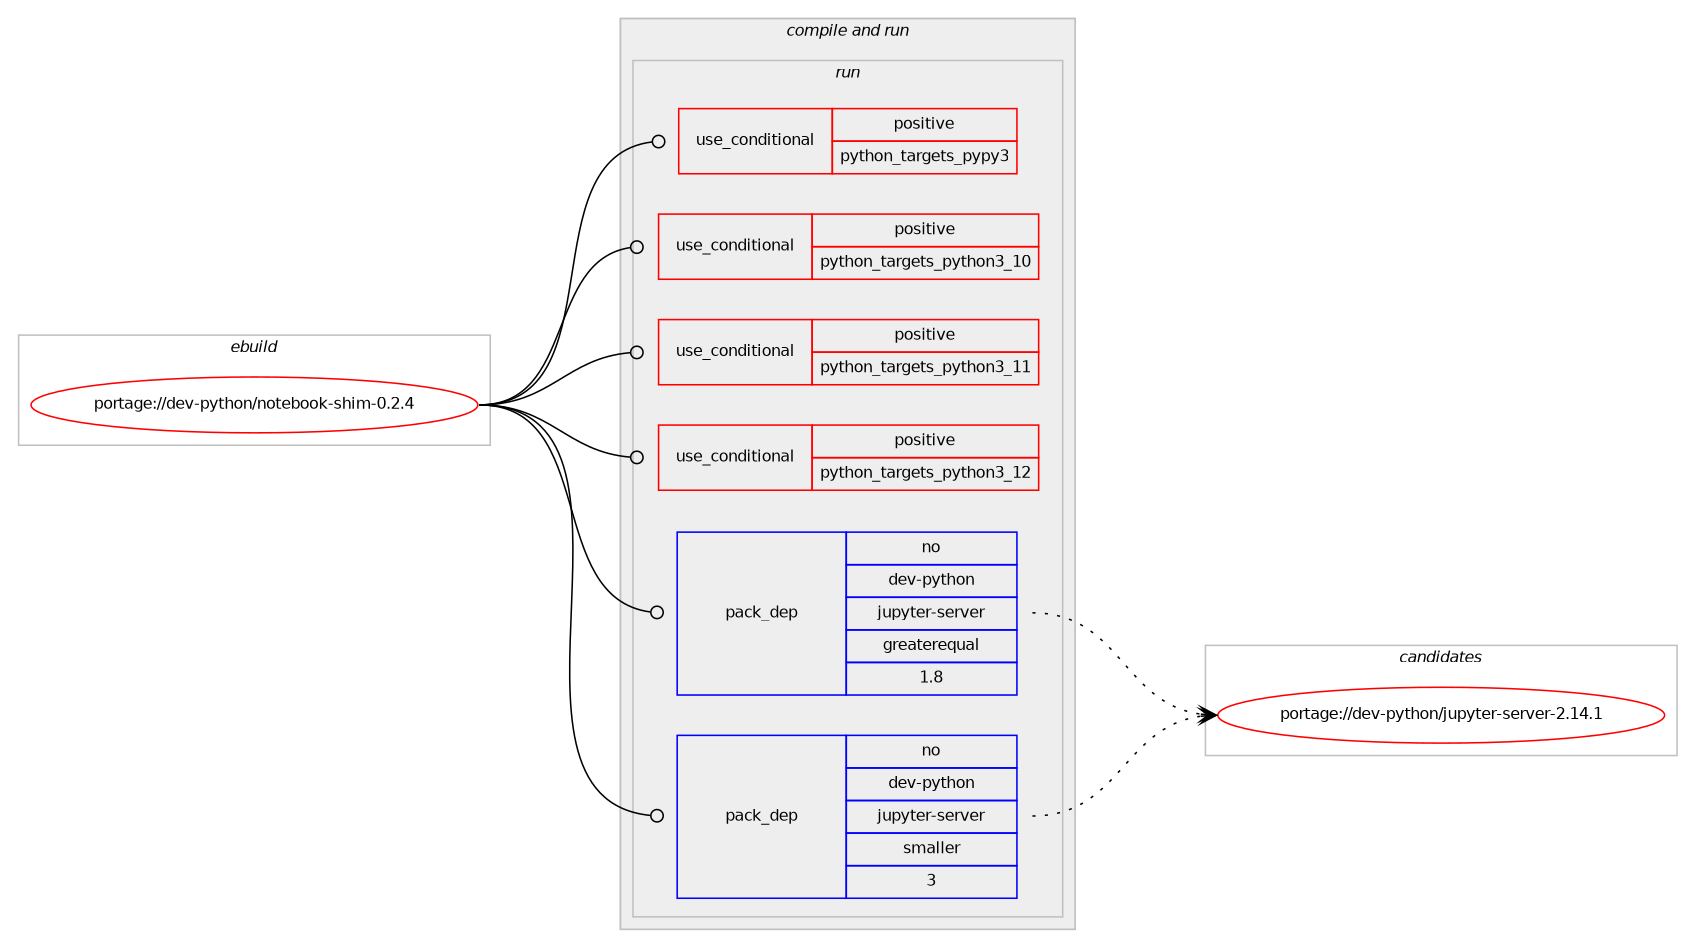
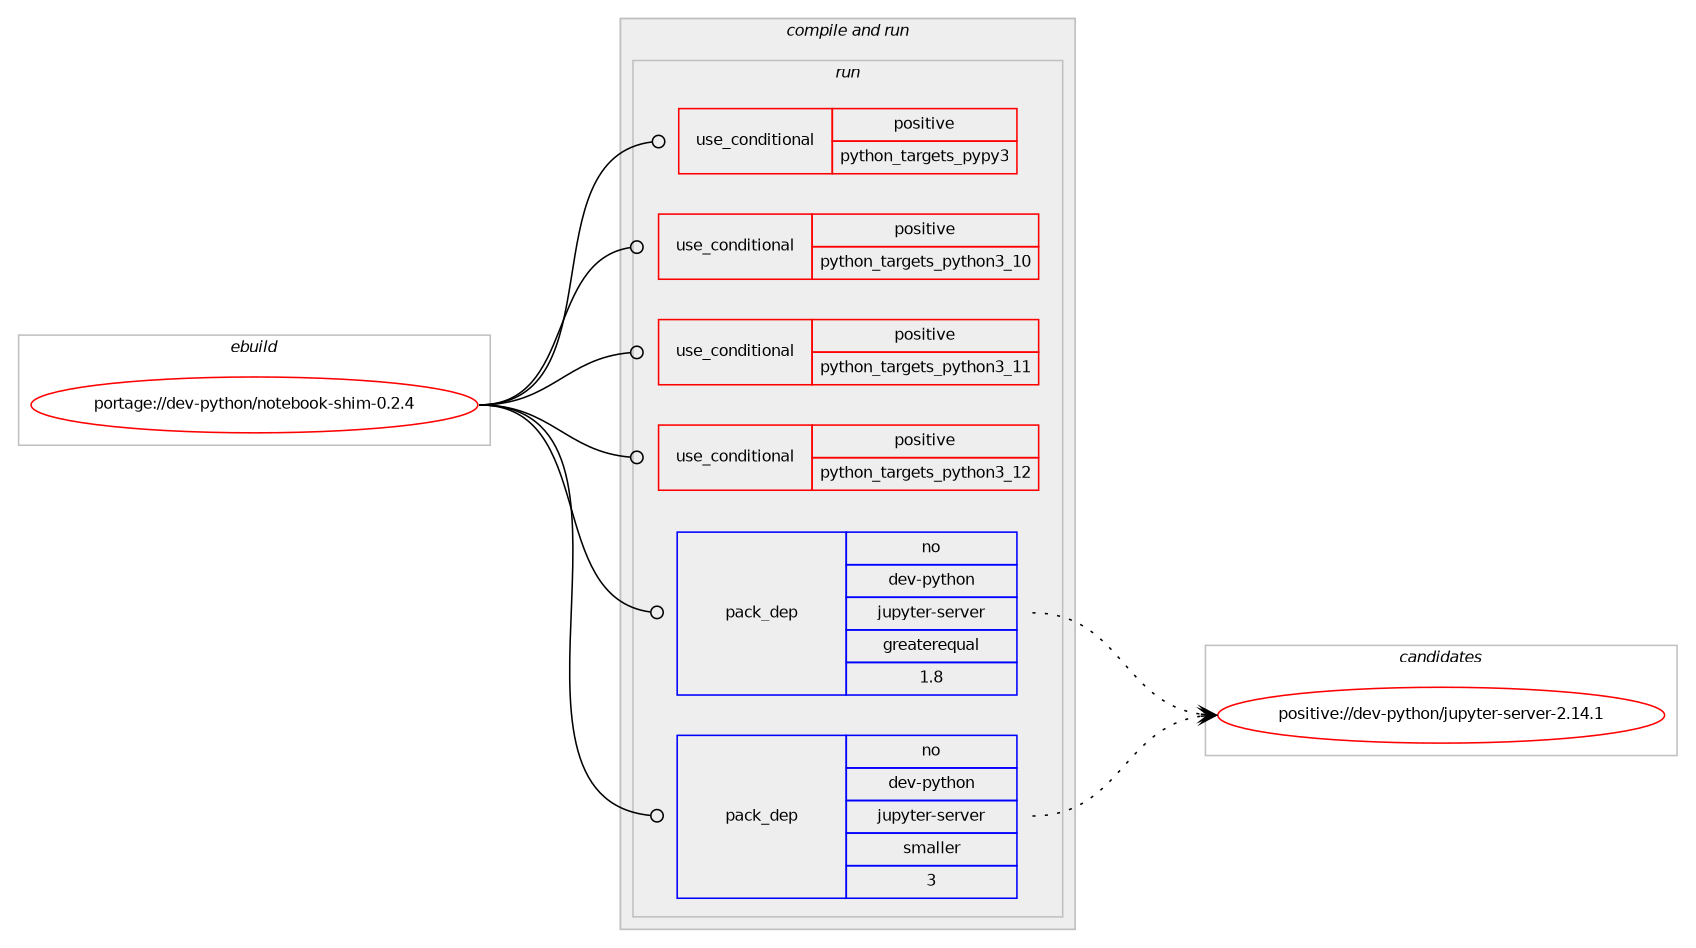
(1441, 715) -> (1441, 715)
